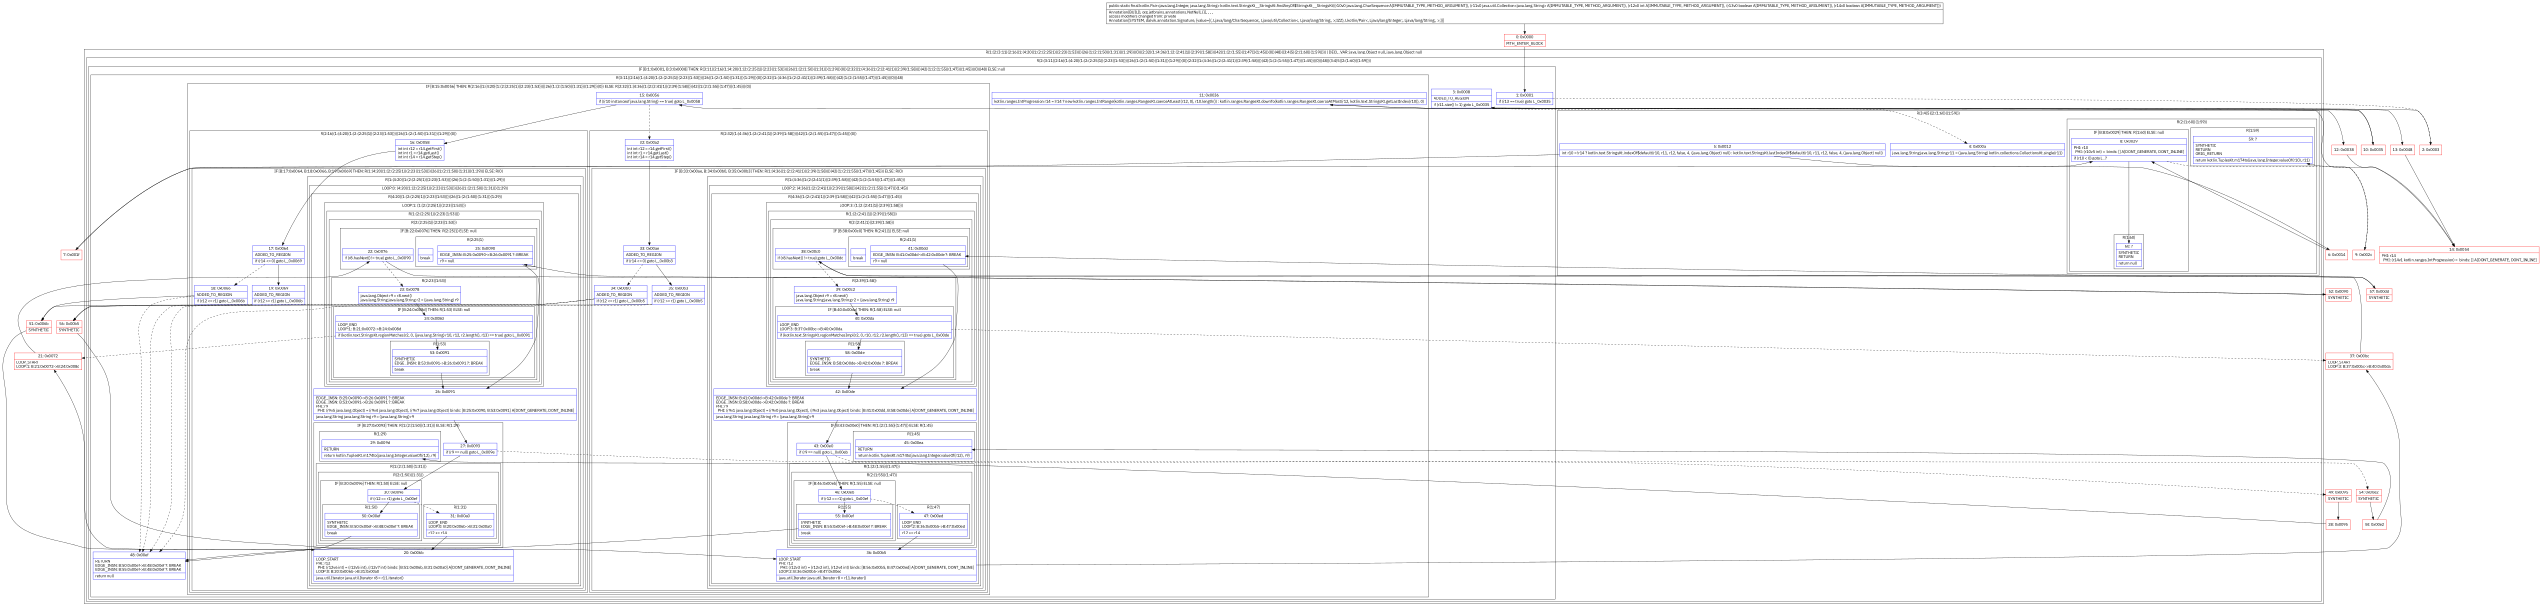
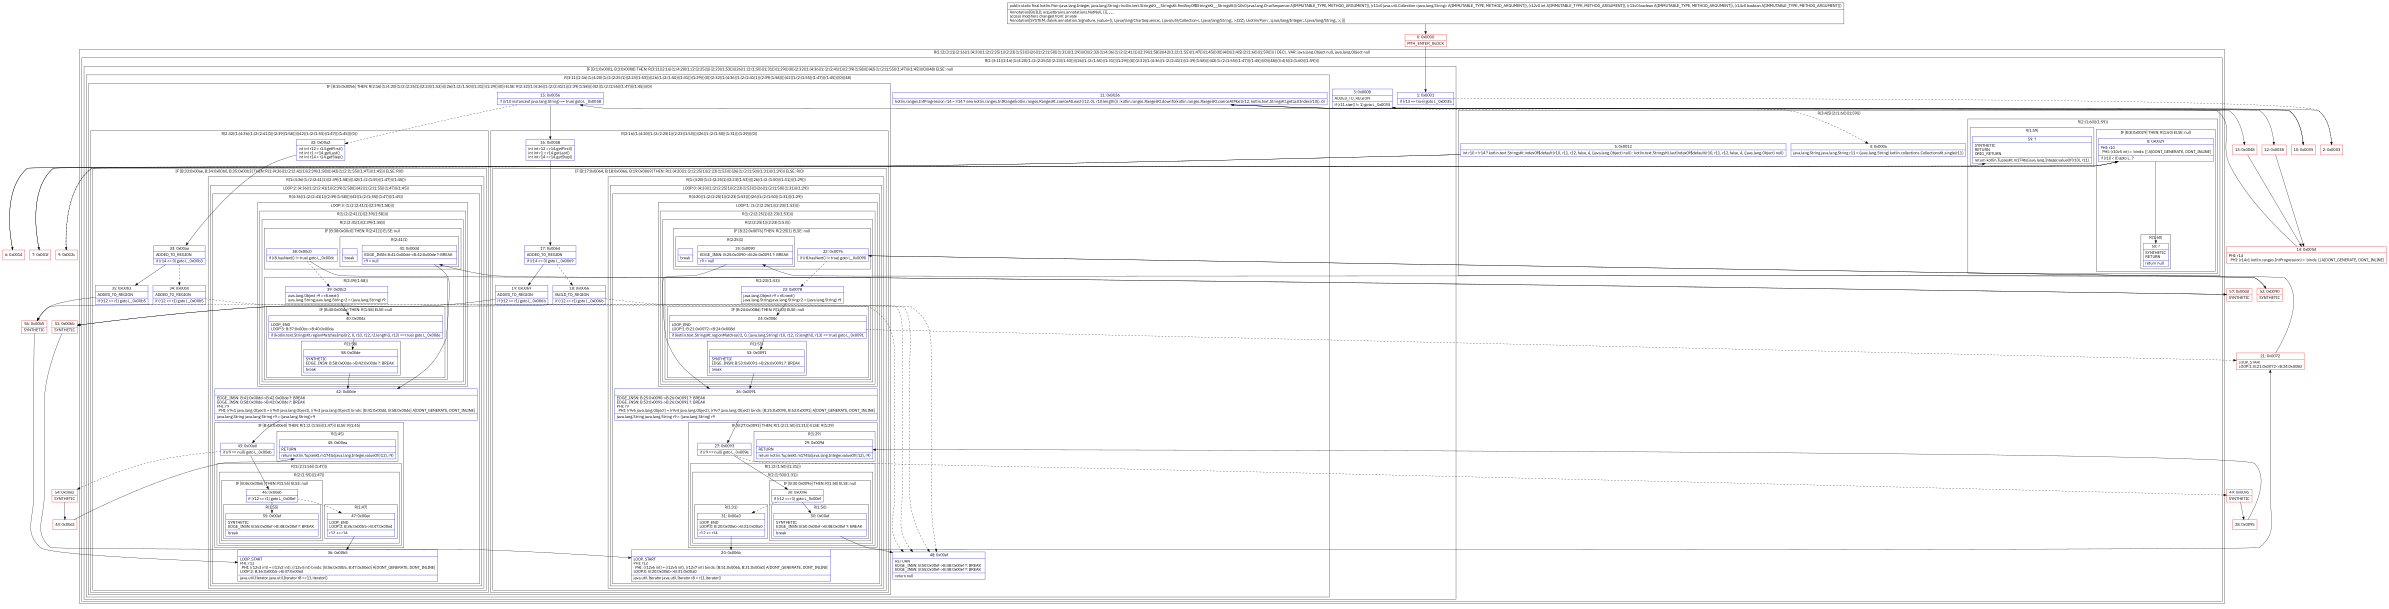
(1958, 108) -> (1748, 109)
(214, 295) -> (572, 295)
(2359, 361) -> none
(509, 547) -> none
